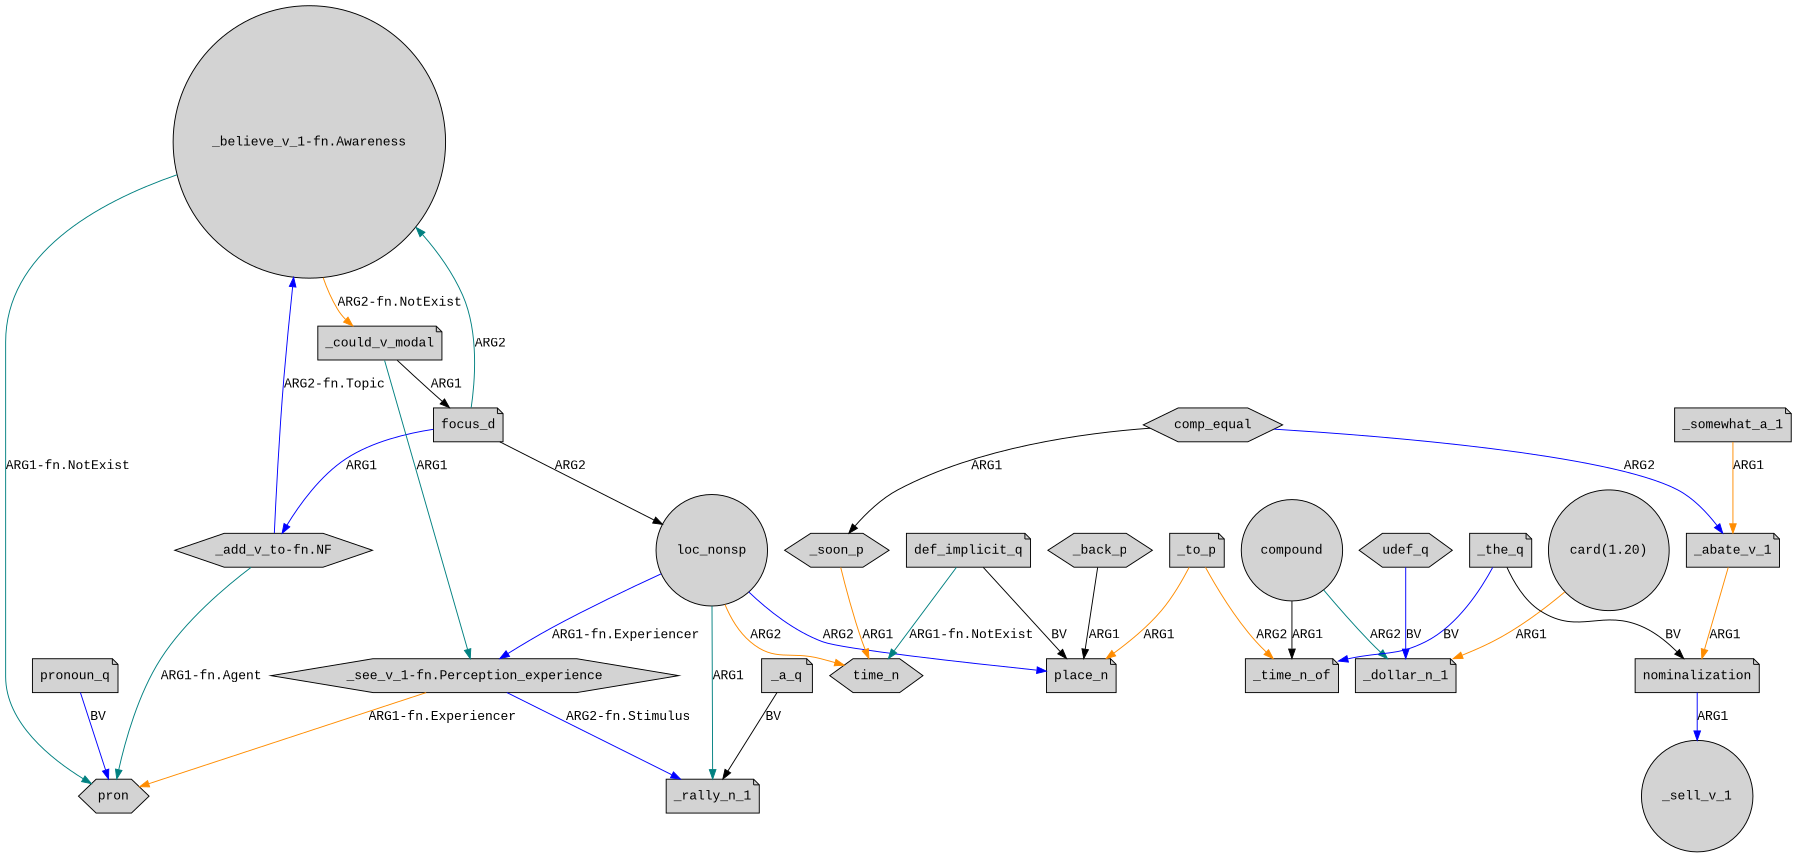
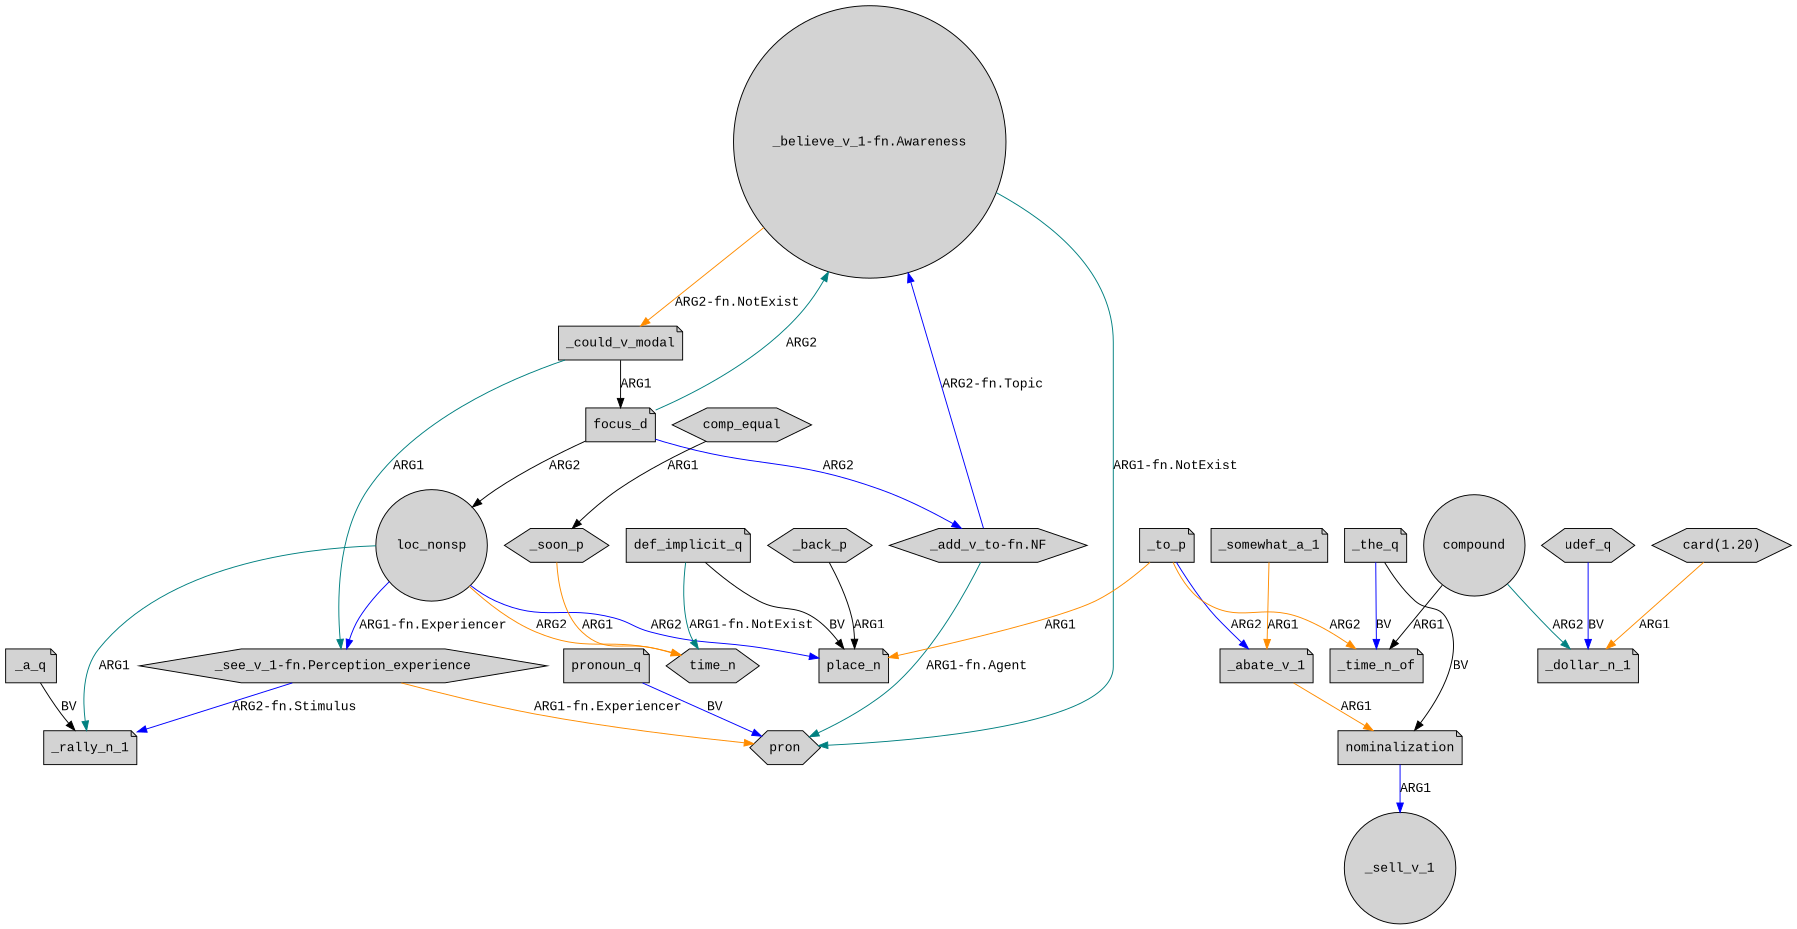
(1505, 451) -> (1212, 613)
(362, 466) -> (839, 466)
(1609, 550) -> (1722, 545)
